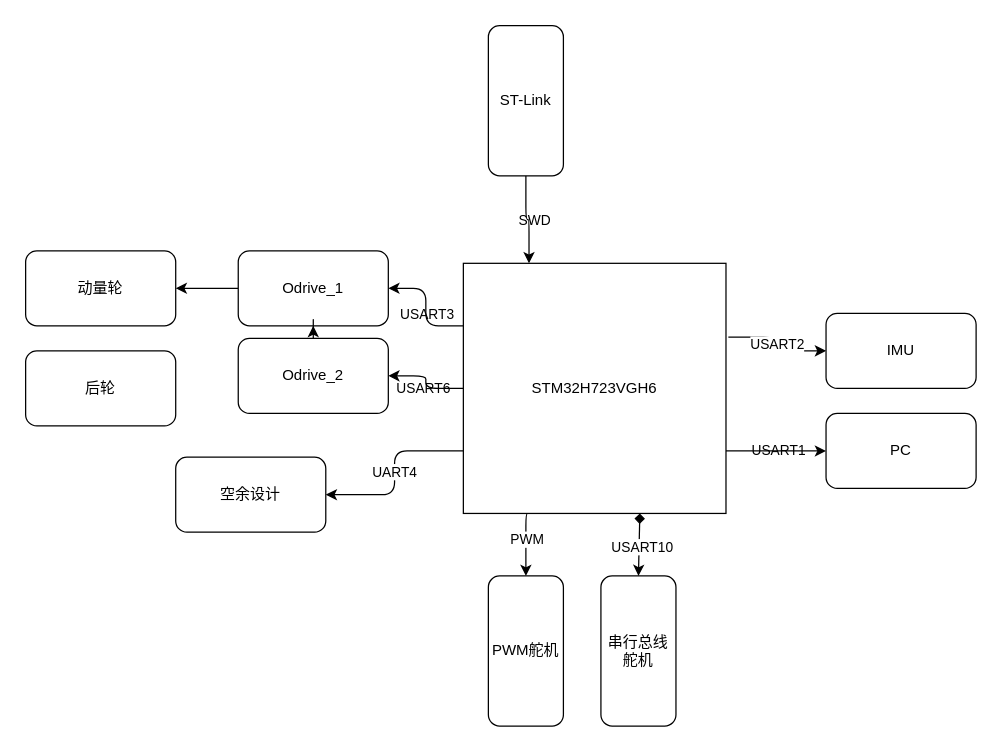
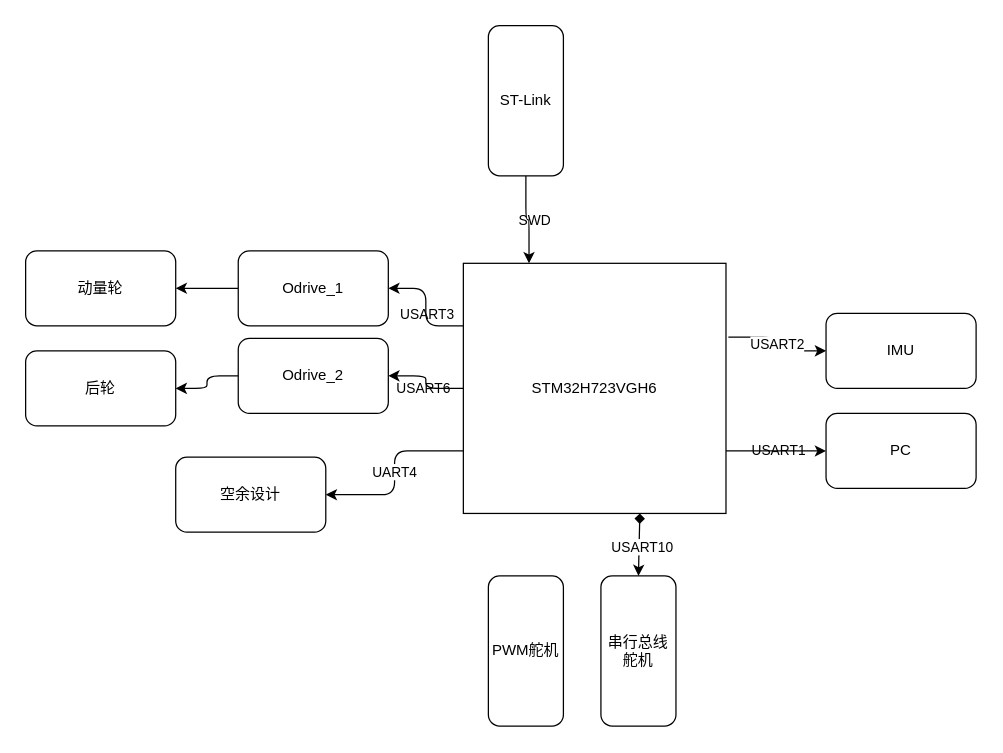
(313, 319) -> (208, 379)
(526, 541) -> none
